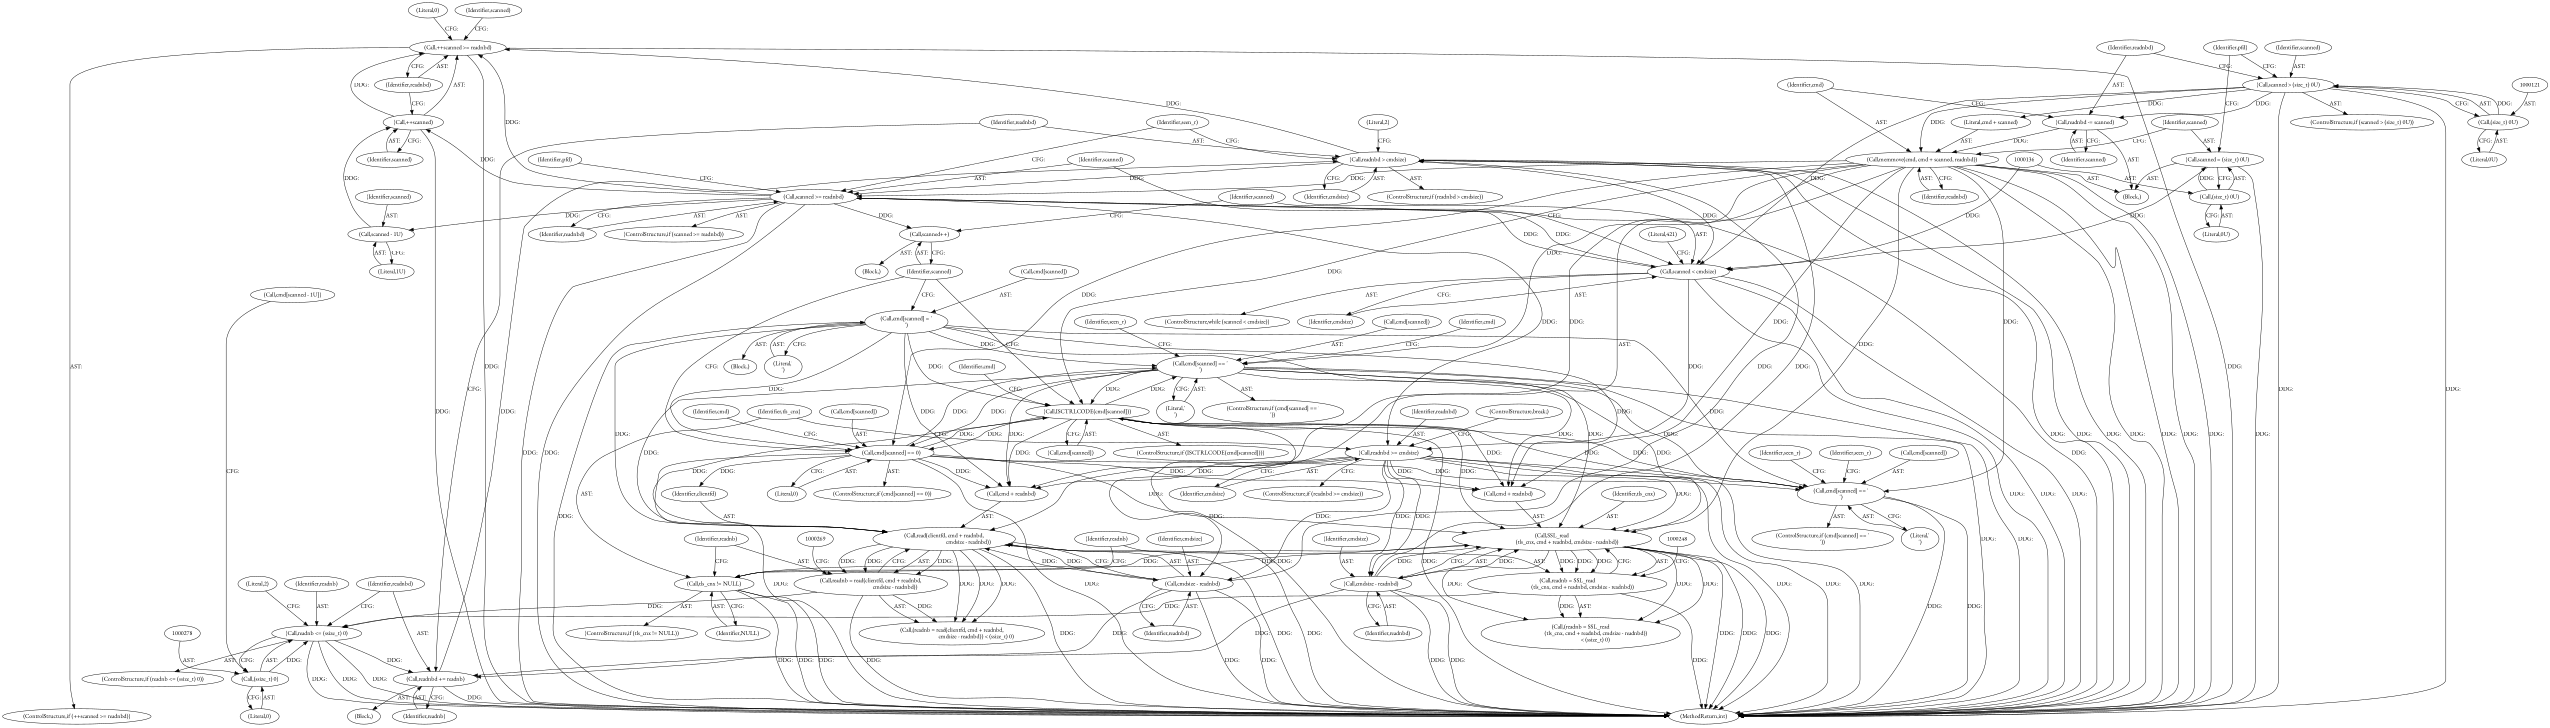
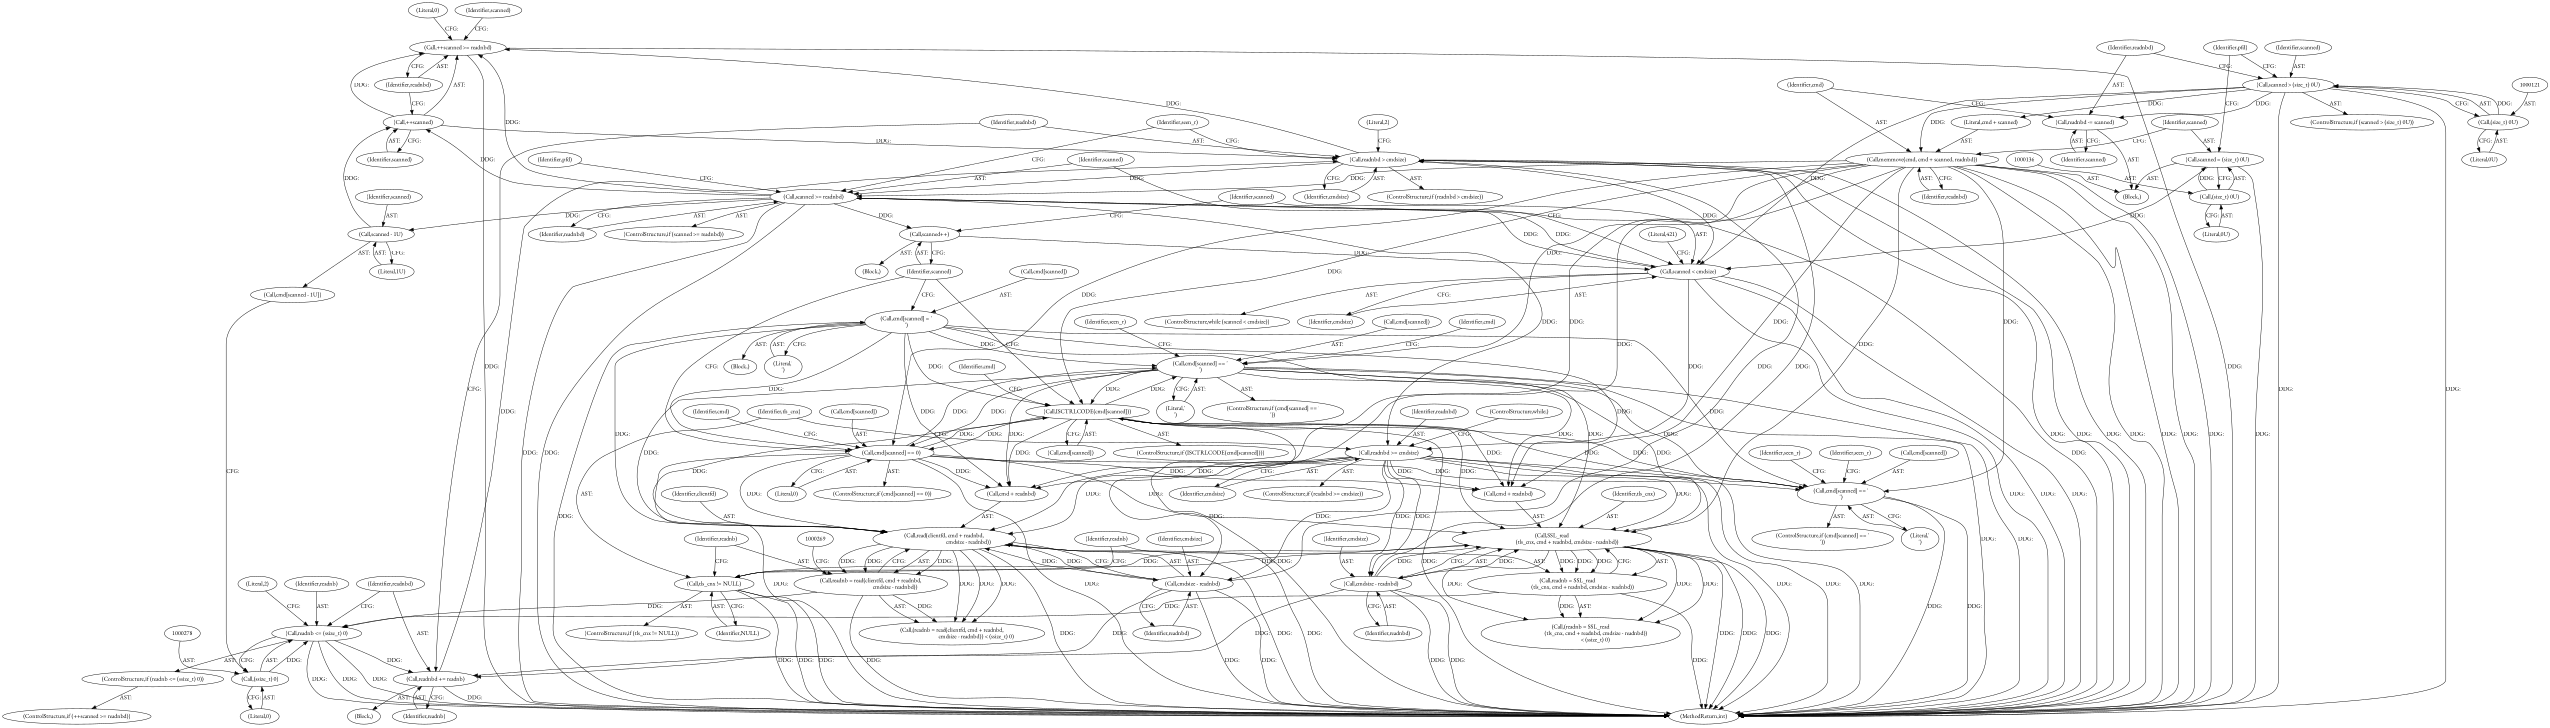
(2008, 140) -> none
(70, 221) -> (117, 697)
(1887, 243) -> (1302, 253)
none -> (338, 263)
(1625, 344) -> (1625, 344)
(1519, 412) -> (1519, 412)
(774, 461) -> (747, 505)
(1349, 472) -> (1349, 472)
none -> (1125, 475)
(1677, 539) -> none
(490, 687) -> (887, 144)
